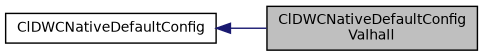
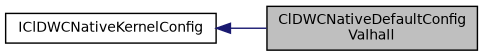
(111, 28) -> (111, 28)
